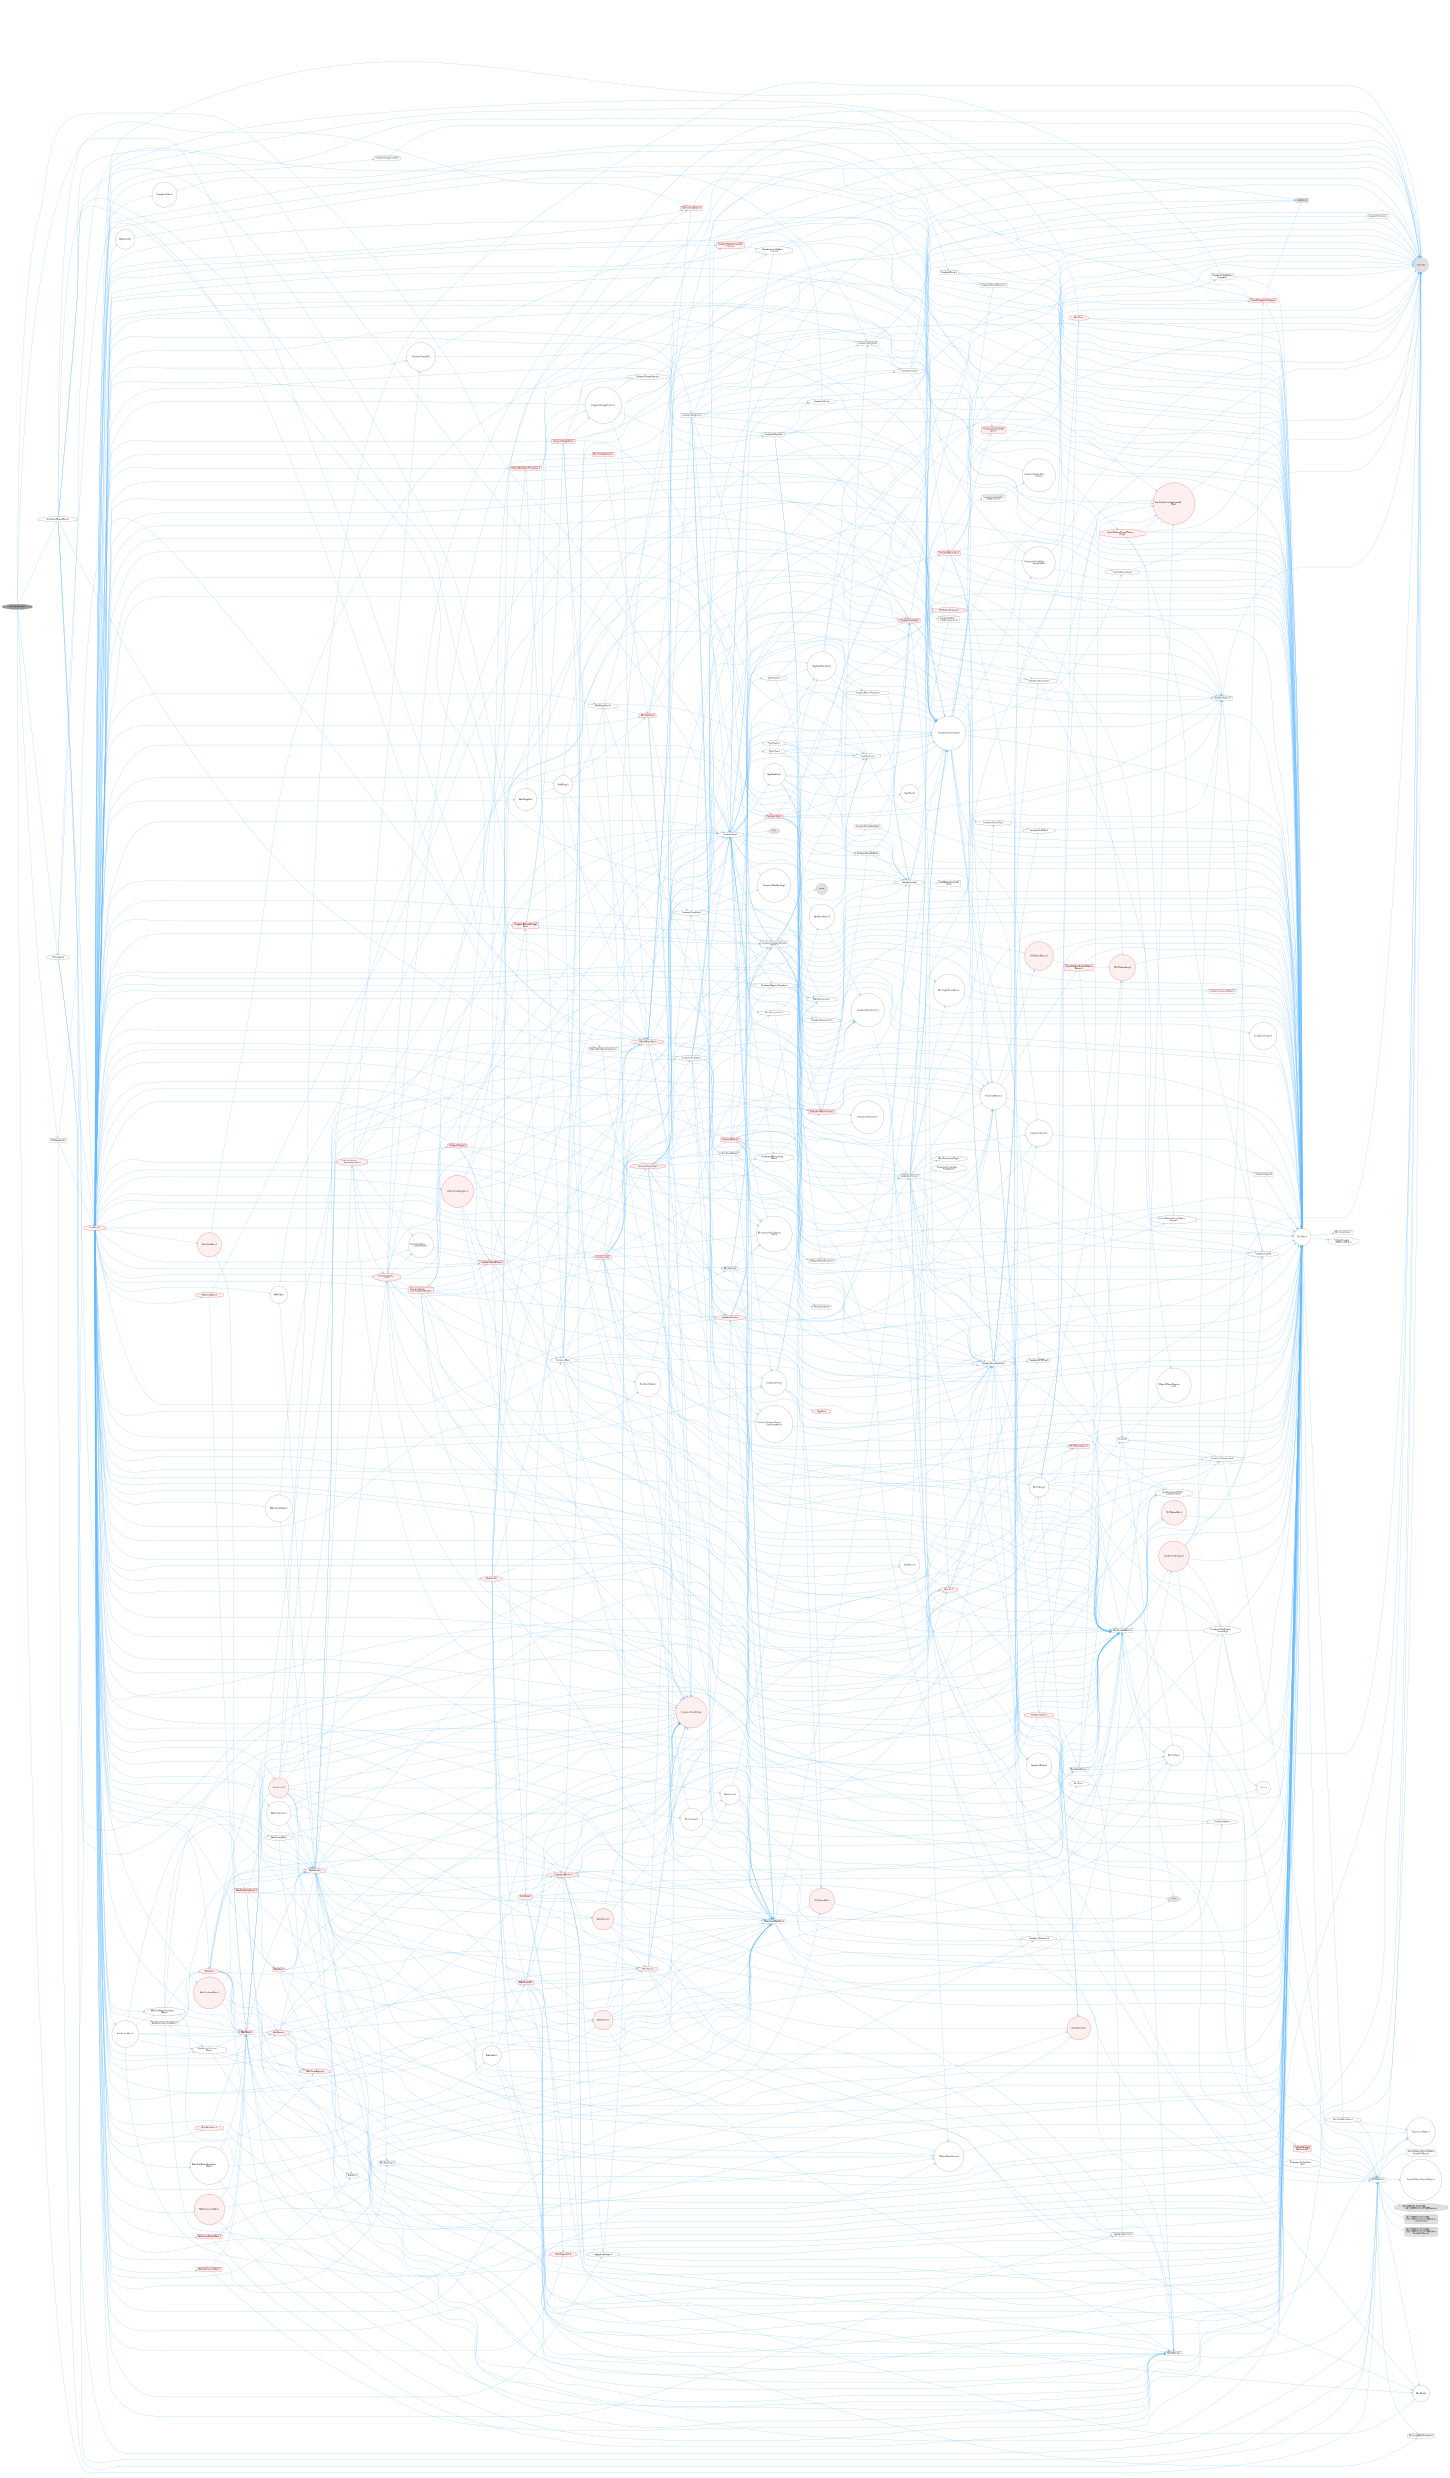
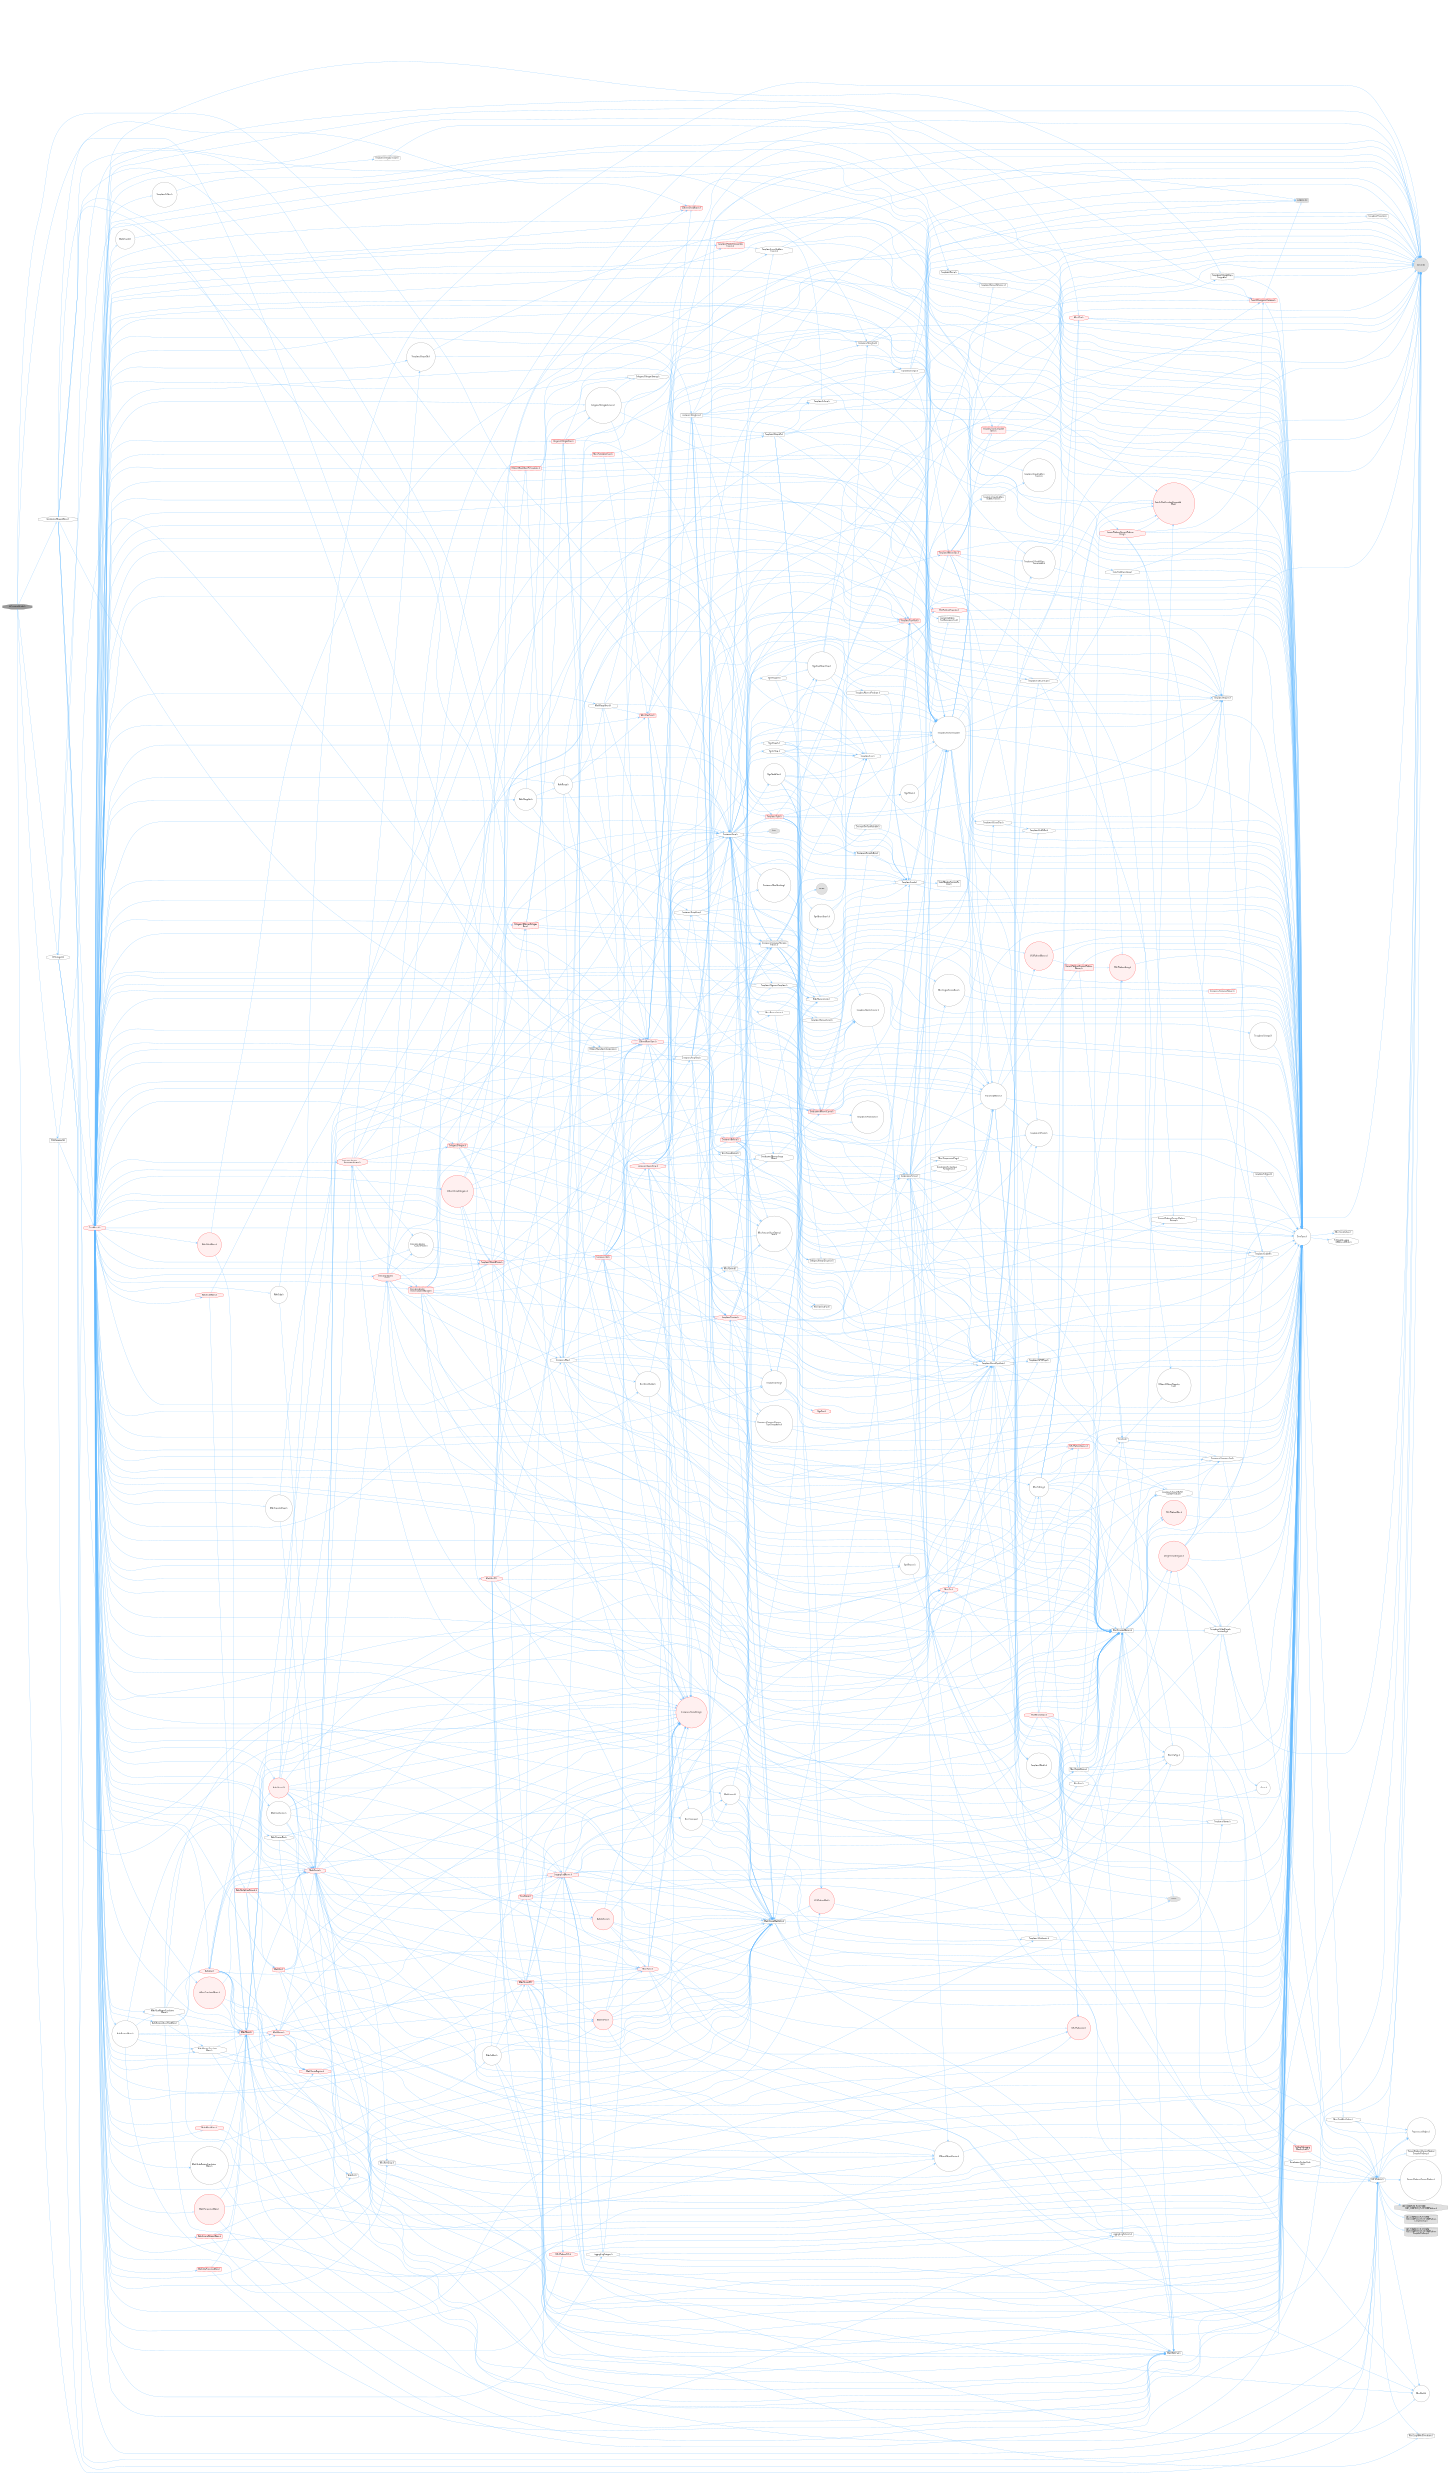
(1059, 451) -> (1079, 419)
(362, 1221) -> (366, 1236)
(209, 1993) -> (209, 1993)
